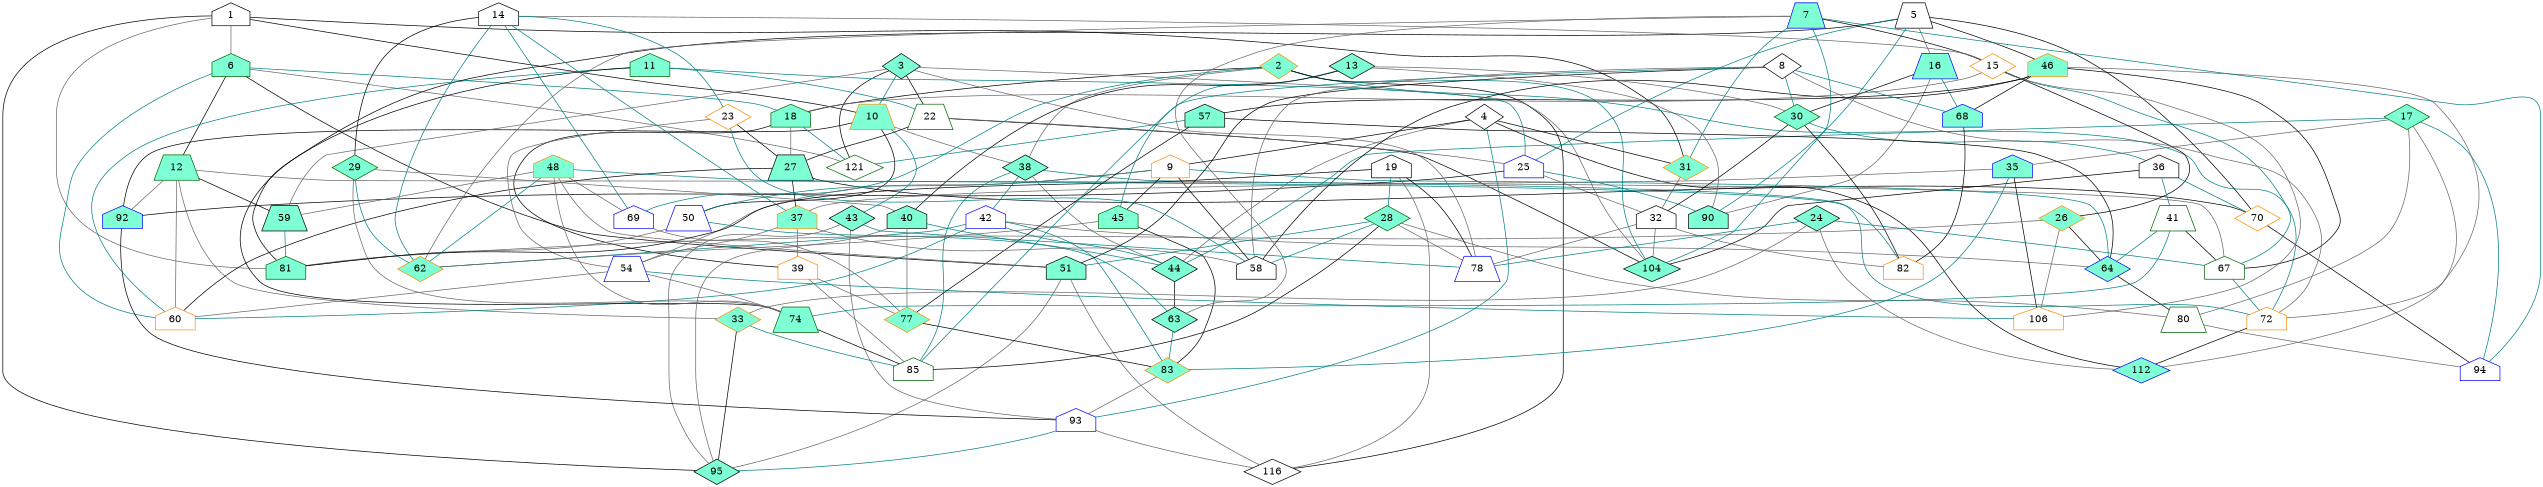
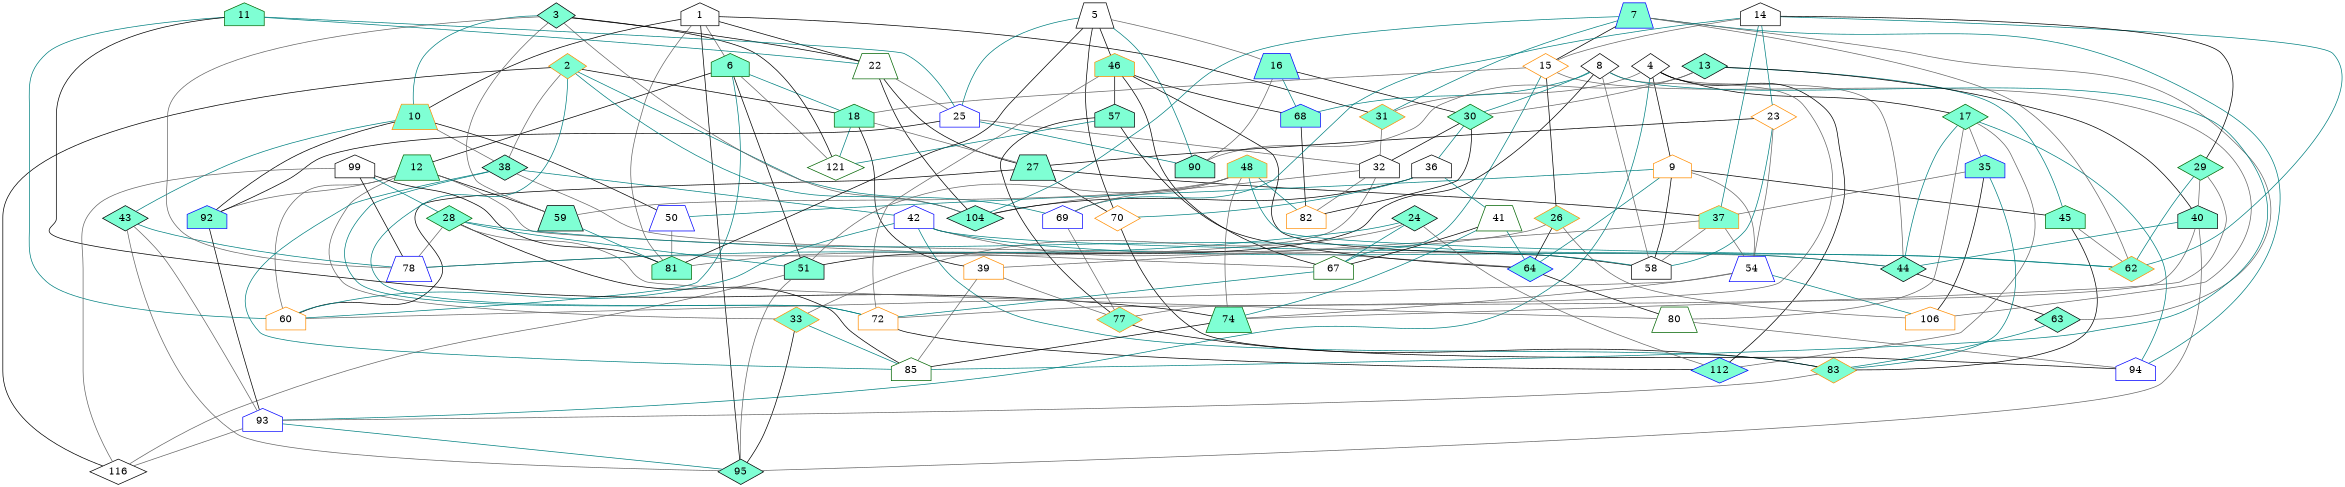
none -> (782, 39)
none -> (1819, 97)
(1606, 147) -> (1556, 92)
(1391, 168) -> (355, 168)
(947, 238) -> none
